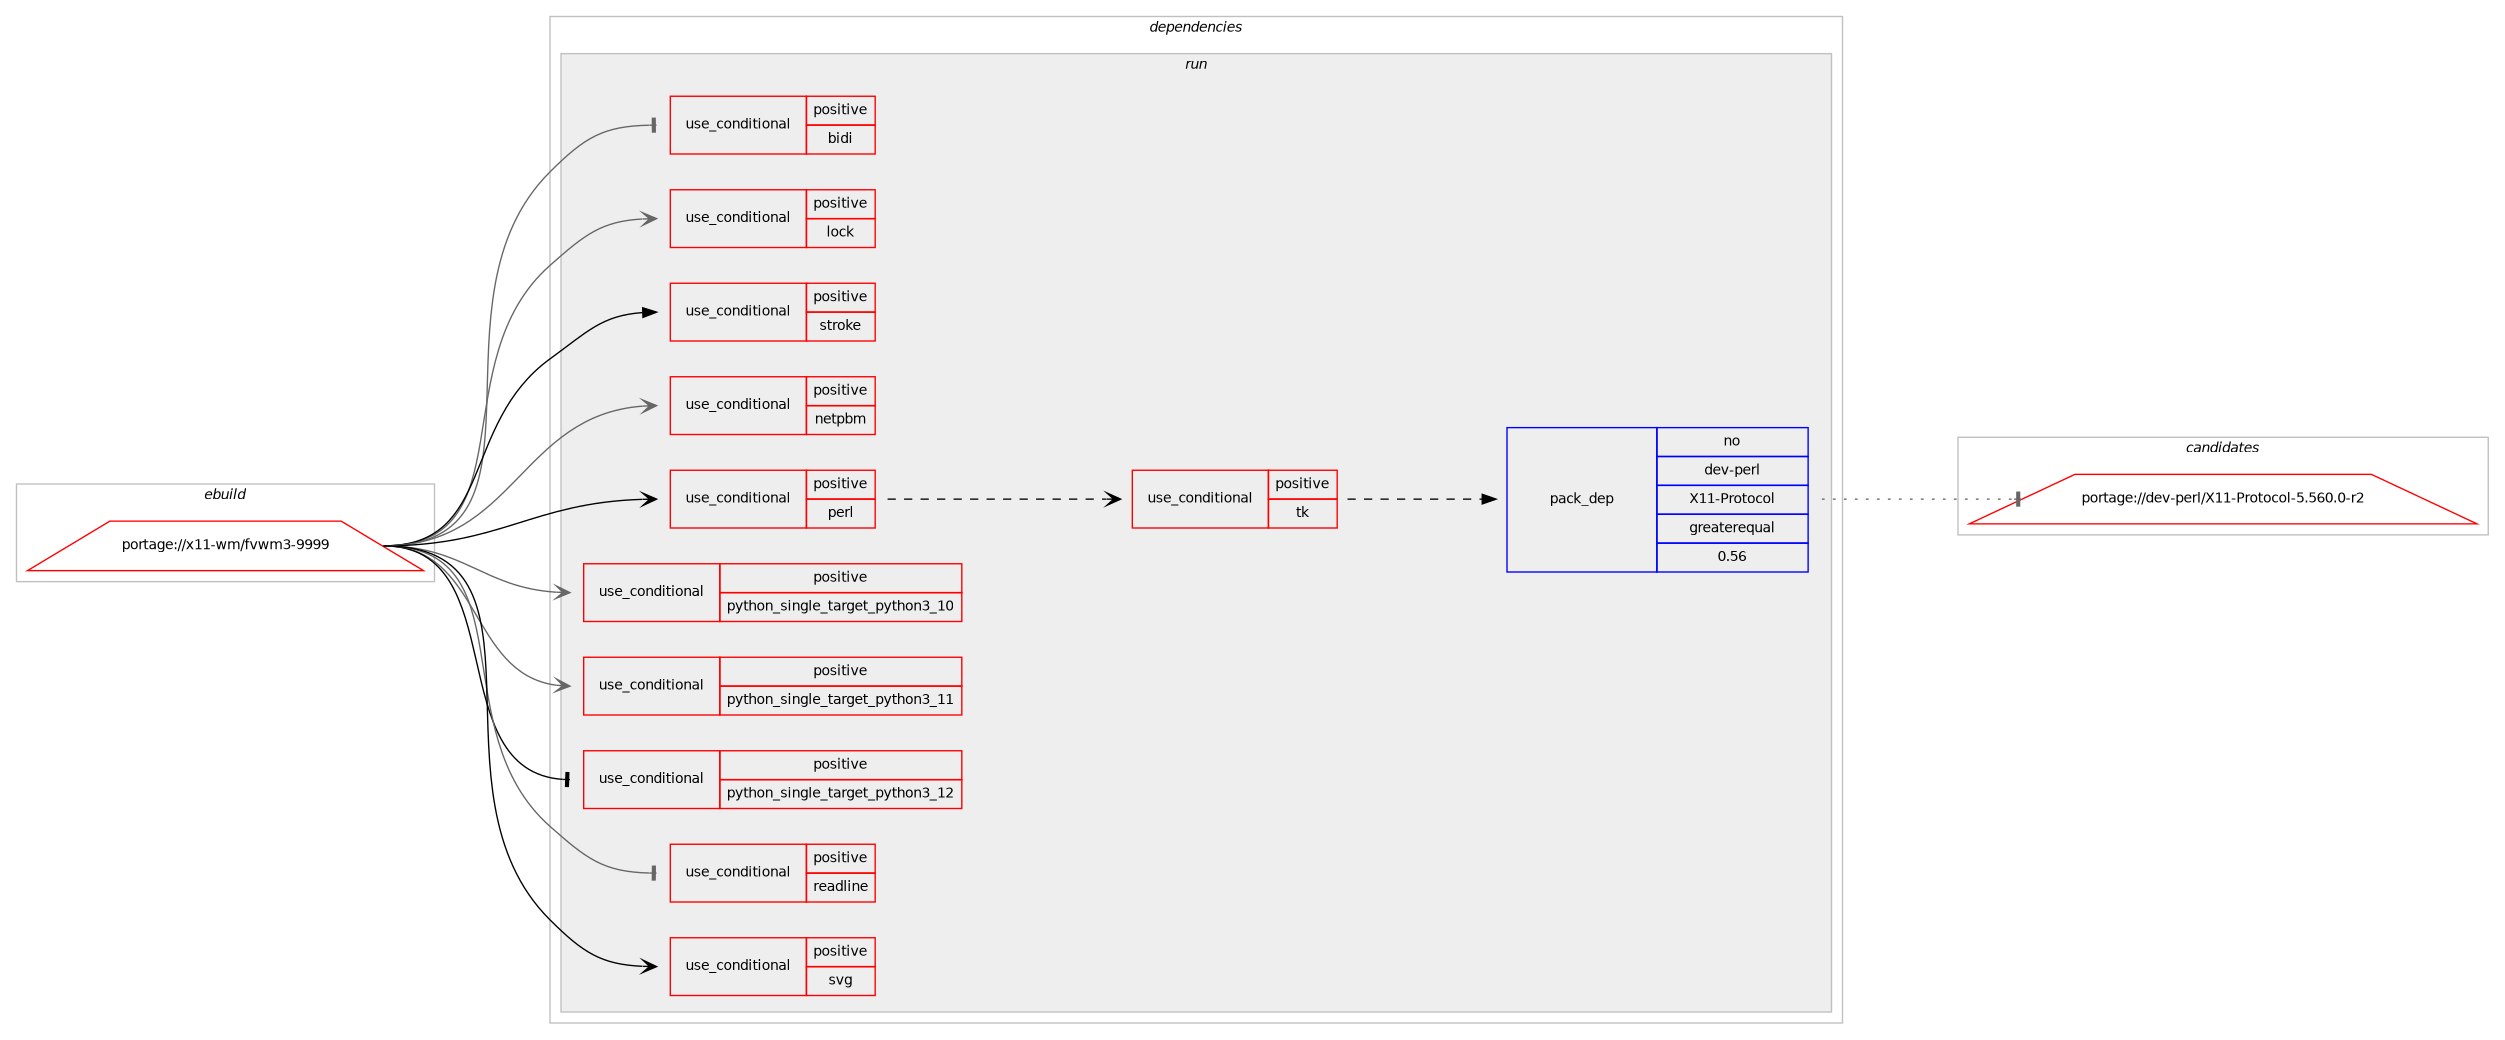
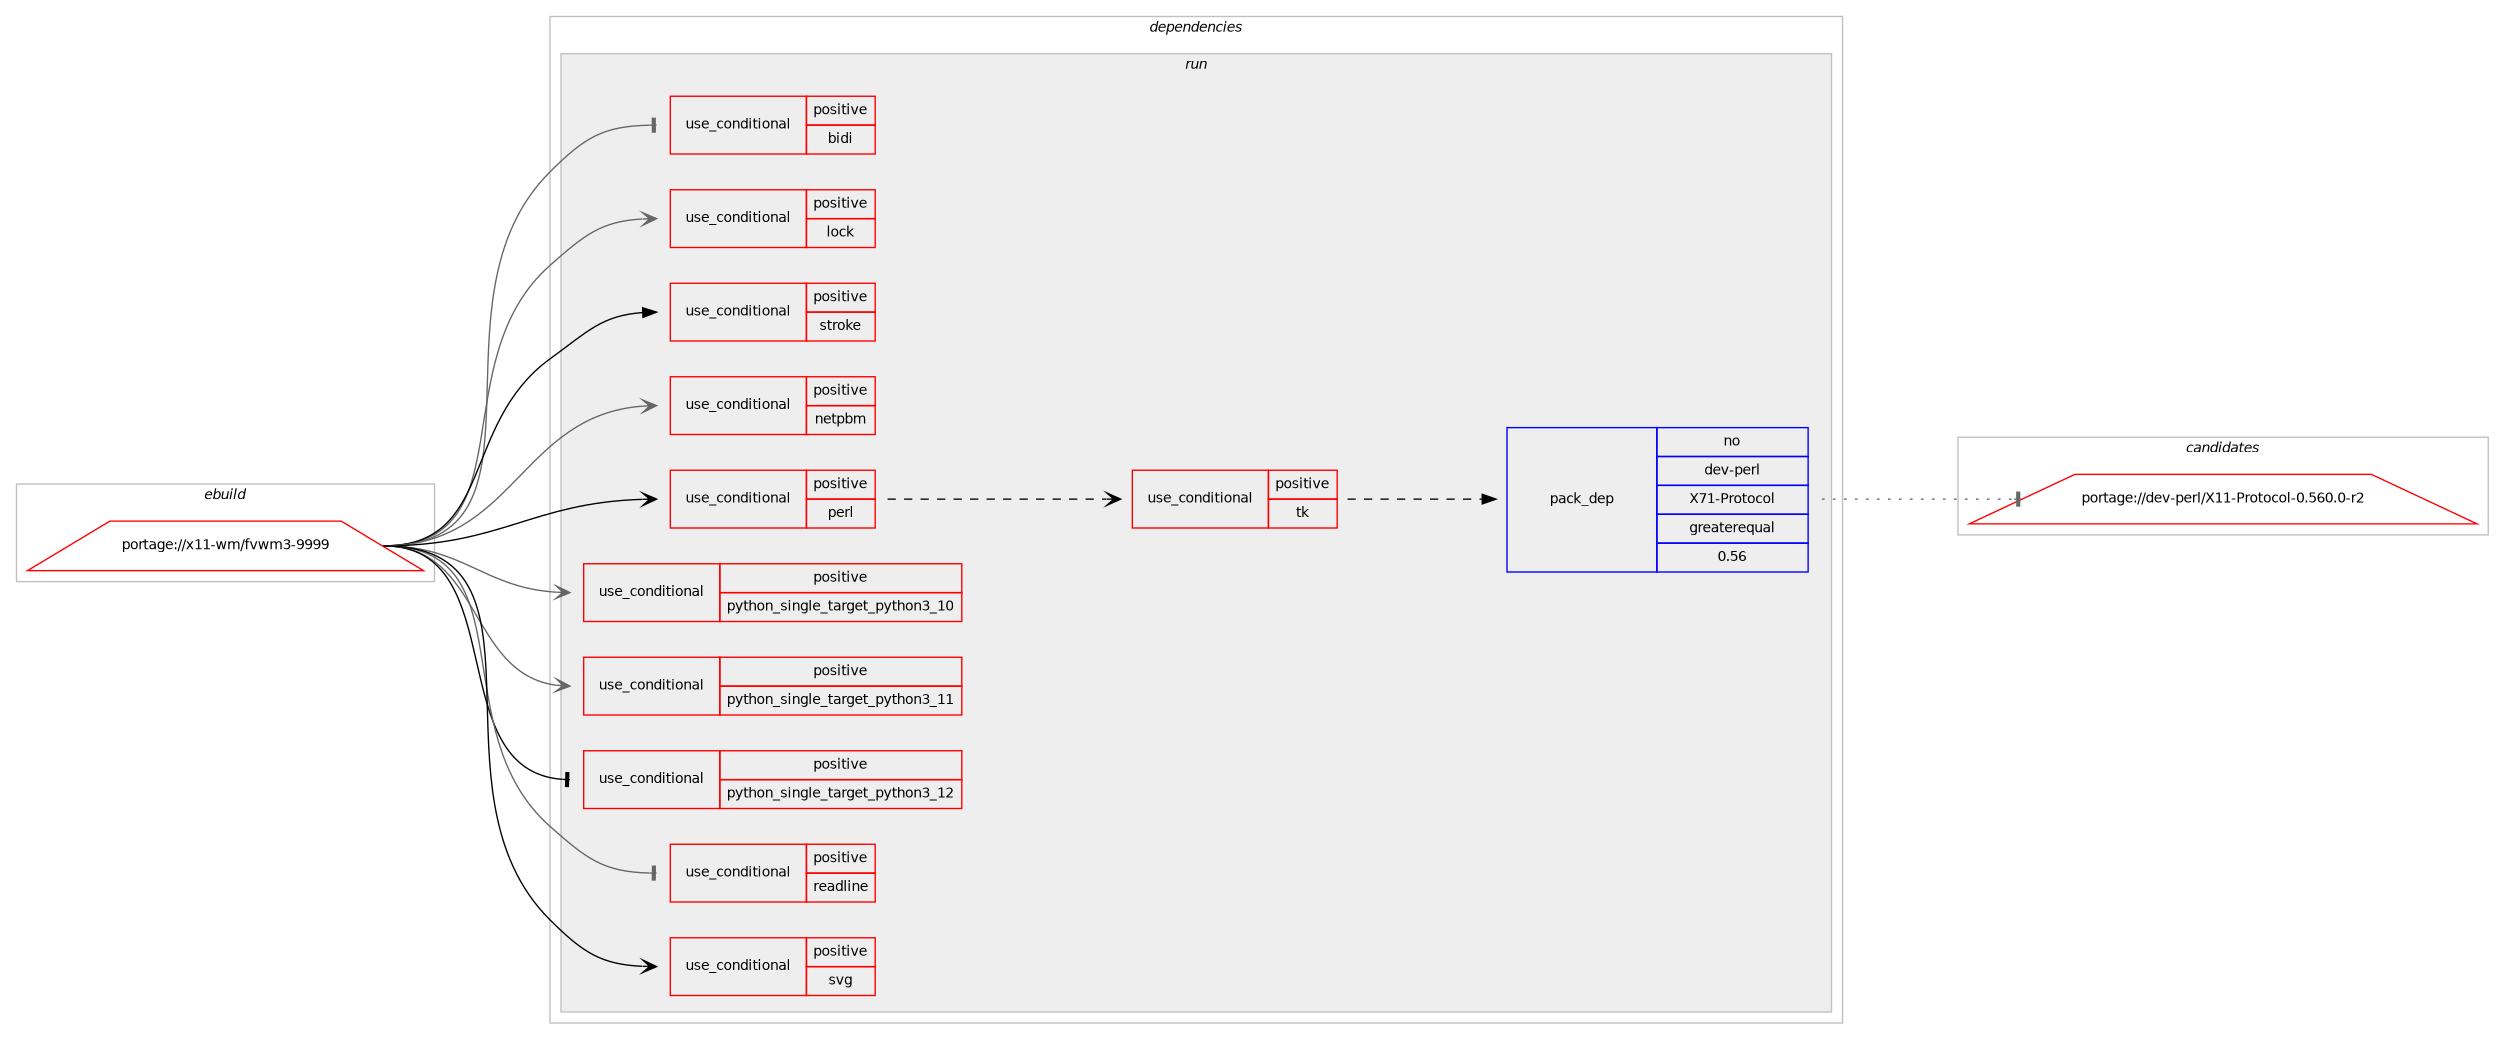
(1732, 499) -> (1732, 499)
(2223, 499) -> (2223, 499)
